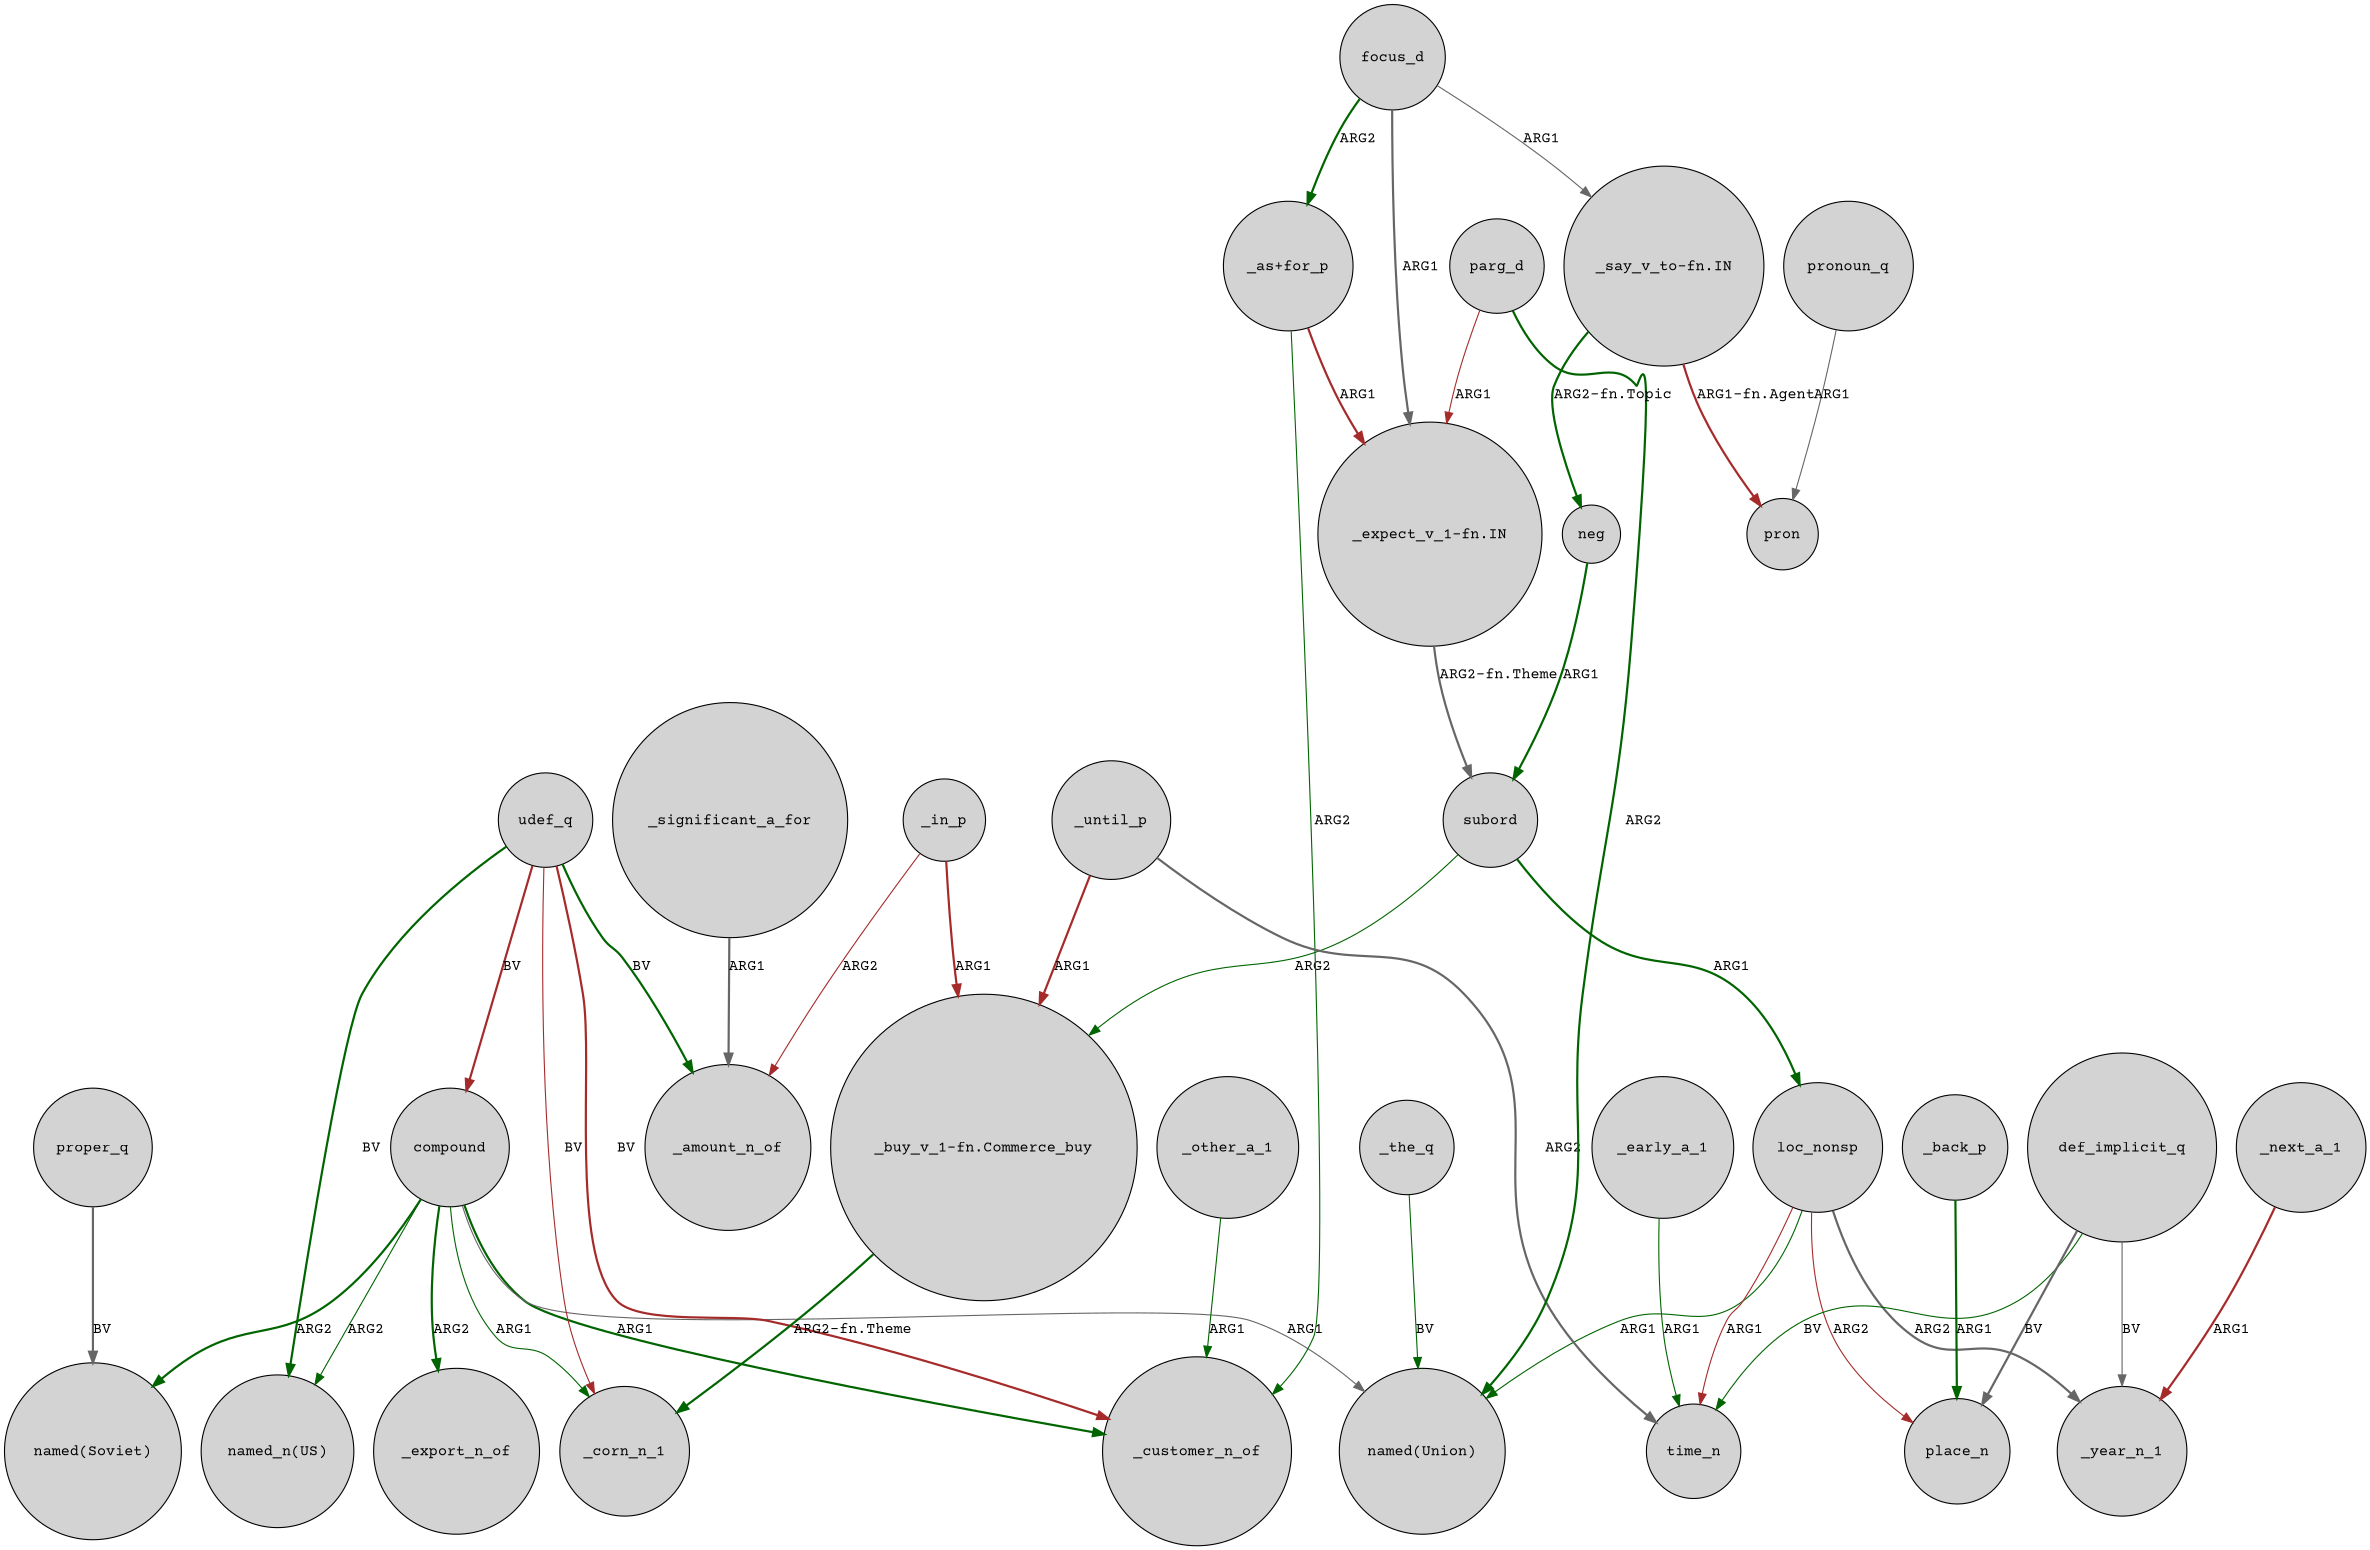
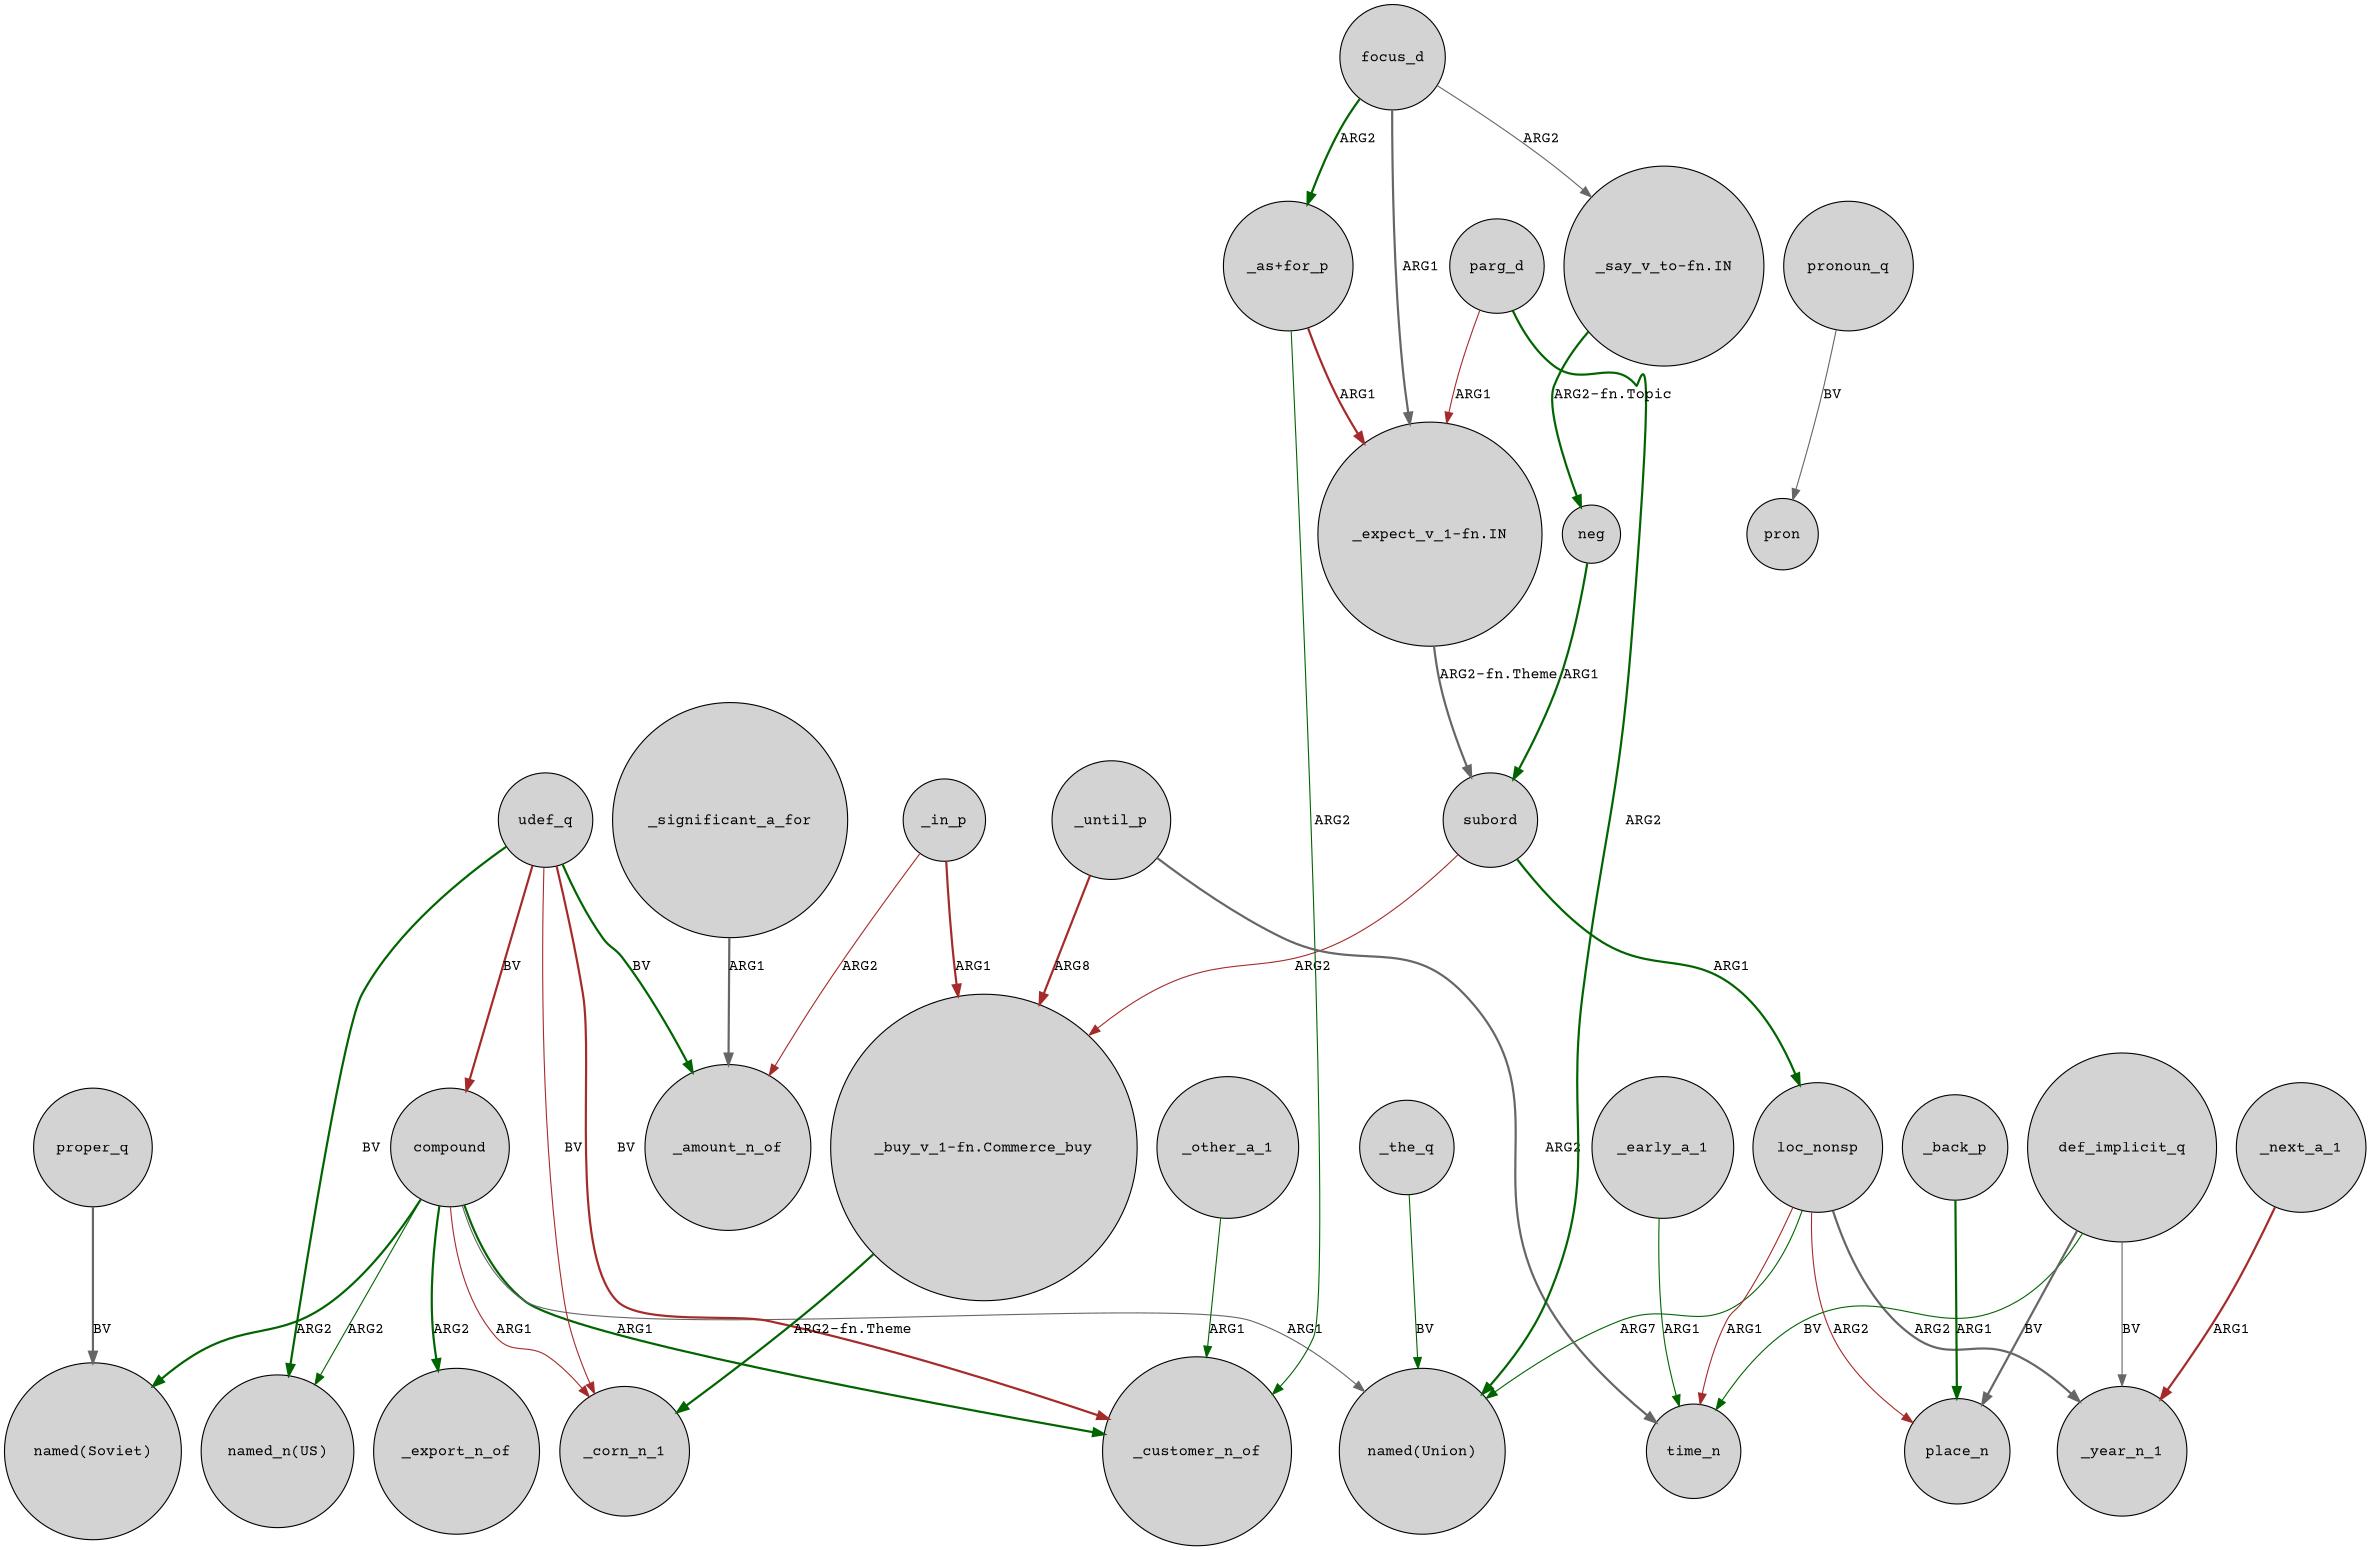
(1542, 138) -> (1542, 138)
(1833, 394) -> (1833, 394)
(1713, 434) -> none
(1286, 960) -> (1286, 960)
(1073, 966) -> (1073, 966)
(485, 1322) -> (485, 1322)
(1639, 1329) -> (1639, 1329)
